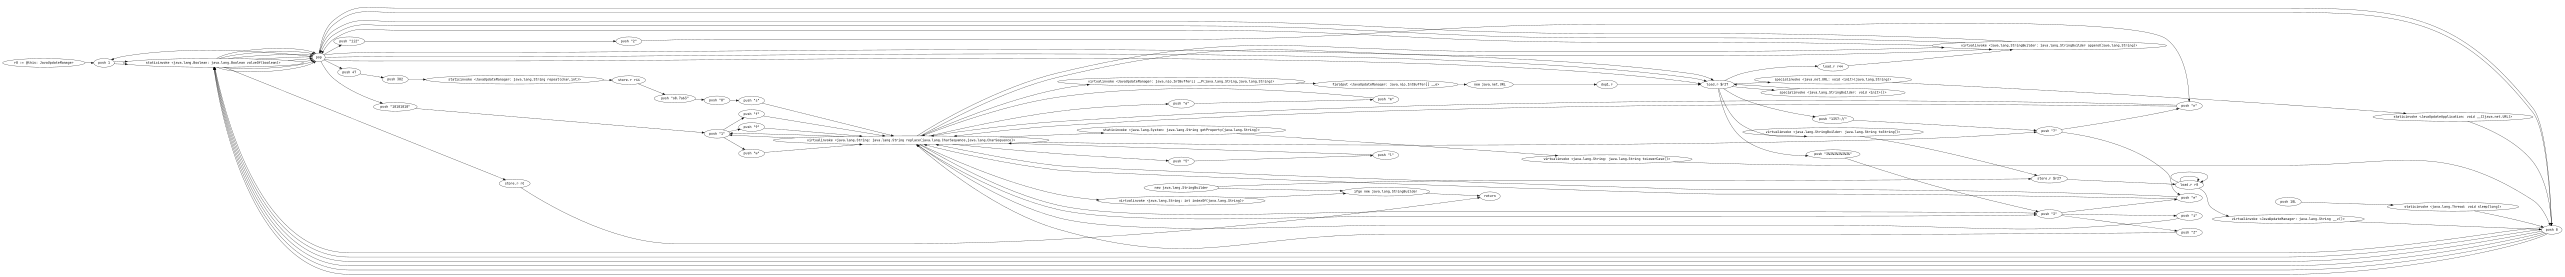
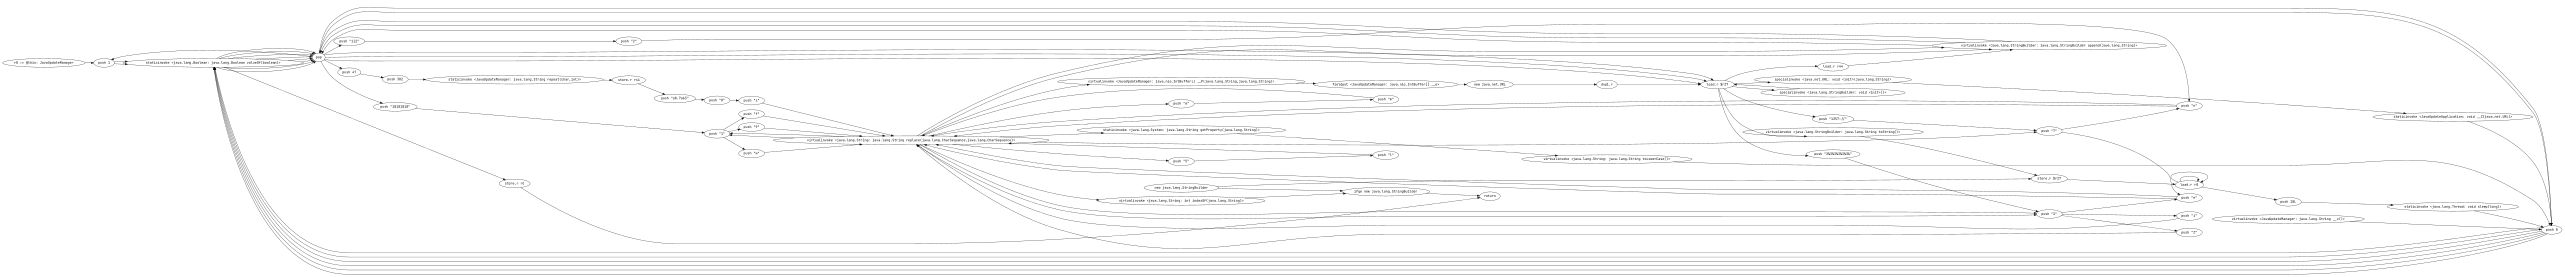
(2209, 205) -> (2238, 193)
